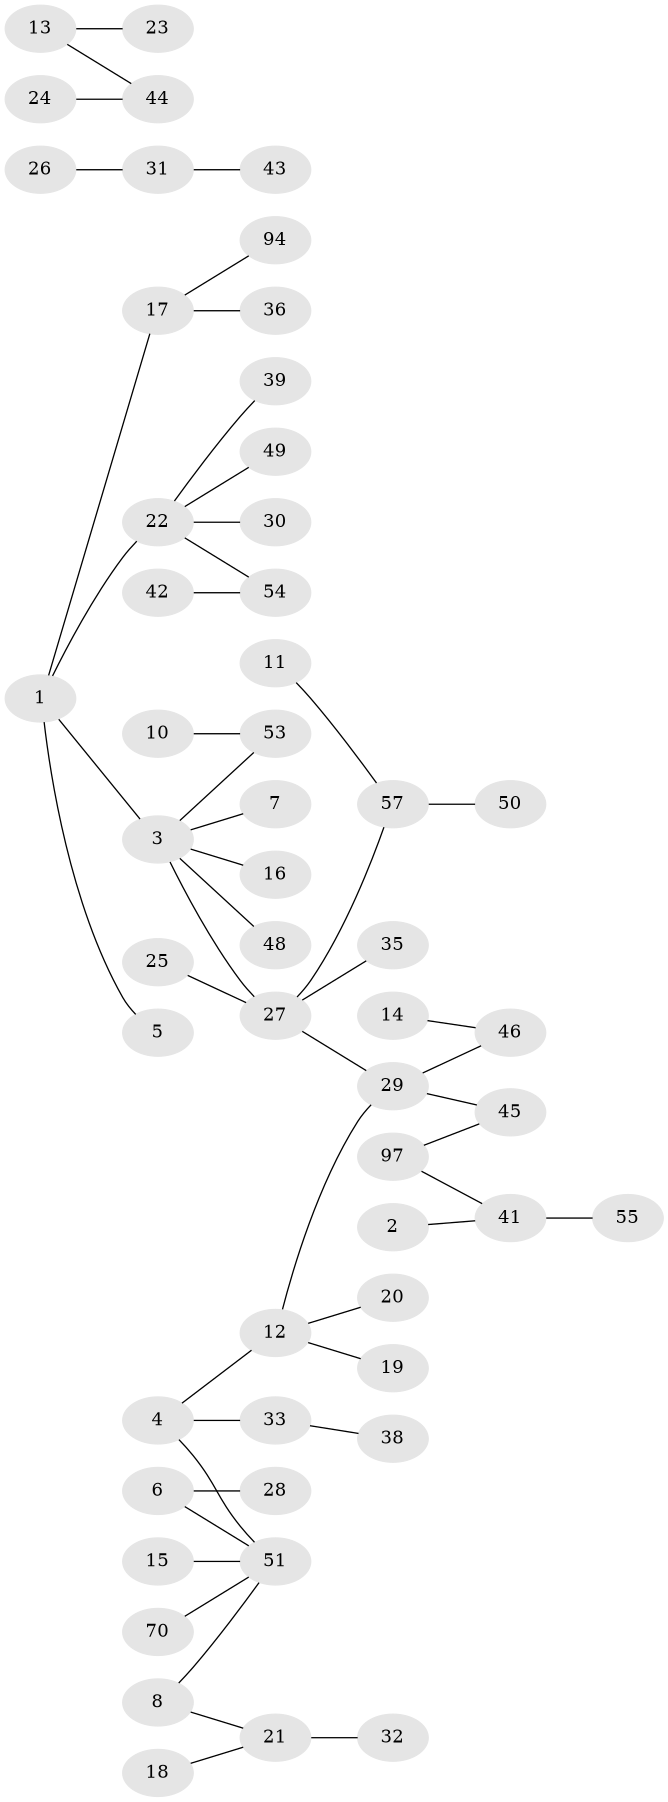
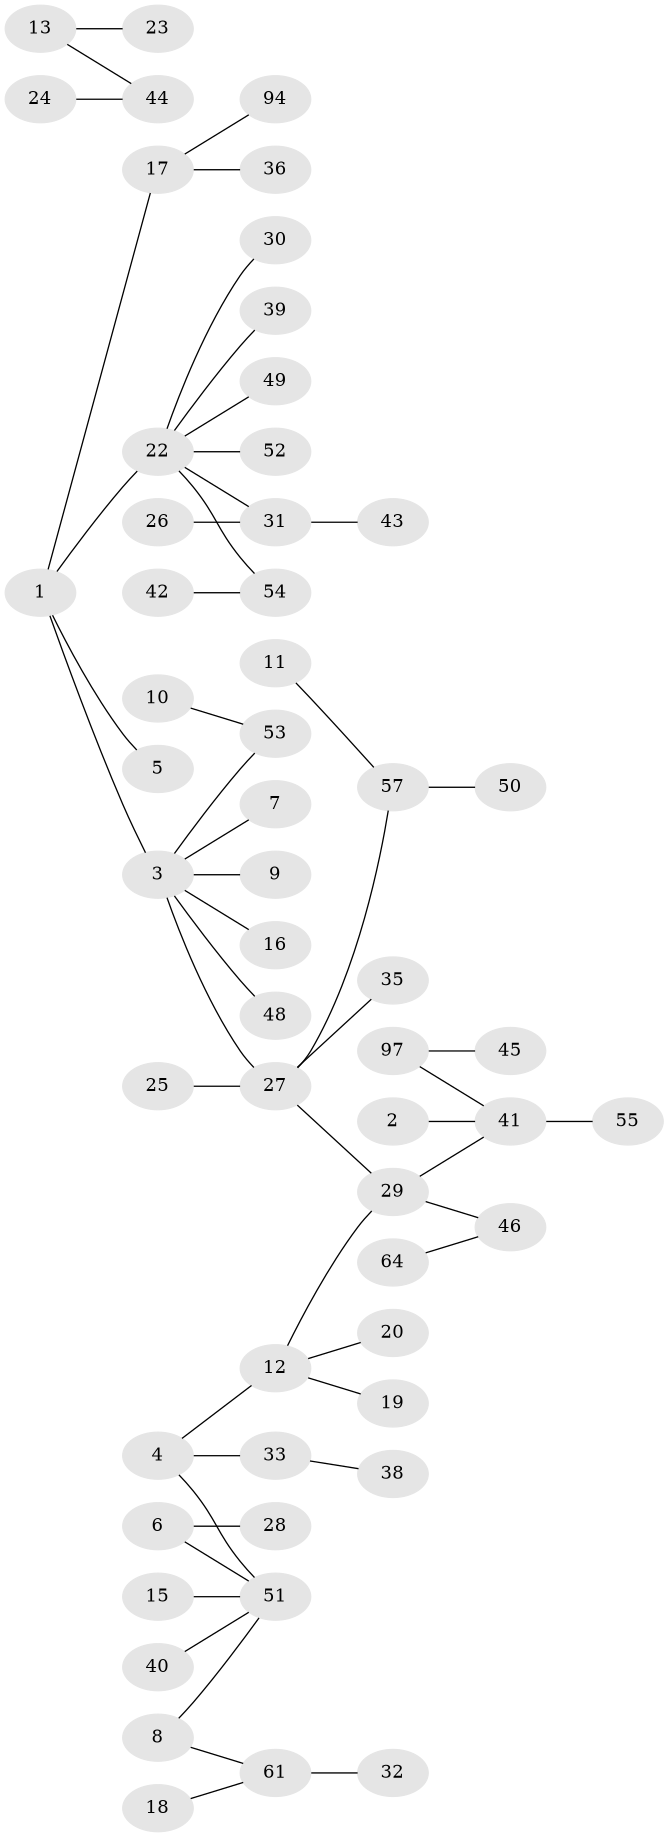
none -> (275, 452)
none -> (217, 487)
none -> (275, 875)
(393, 1016) -> (393, 1262)
(452, 1099) -> (452, 1157)
(158, 1632) -> (158, 1667)
(275, 1738) -> (275, 1773)
